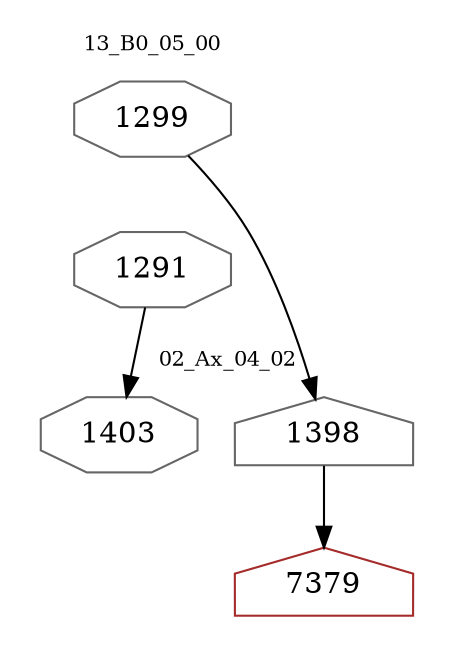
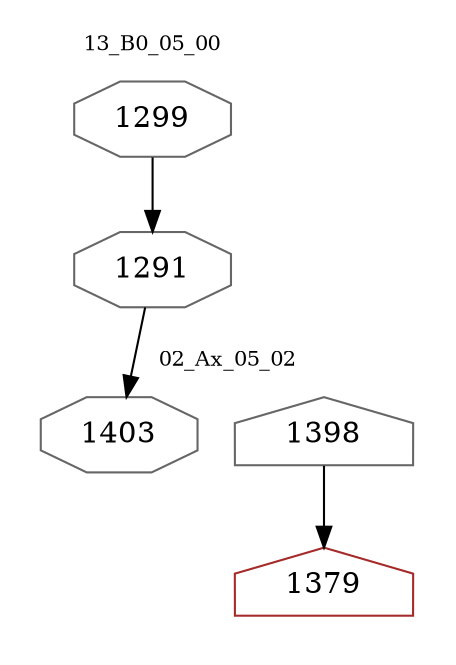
(263, 259) -> (153, 184)
(228, 361) -> (228, 361)
(324, 585) -> (324, 585)
